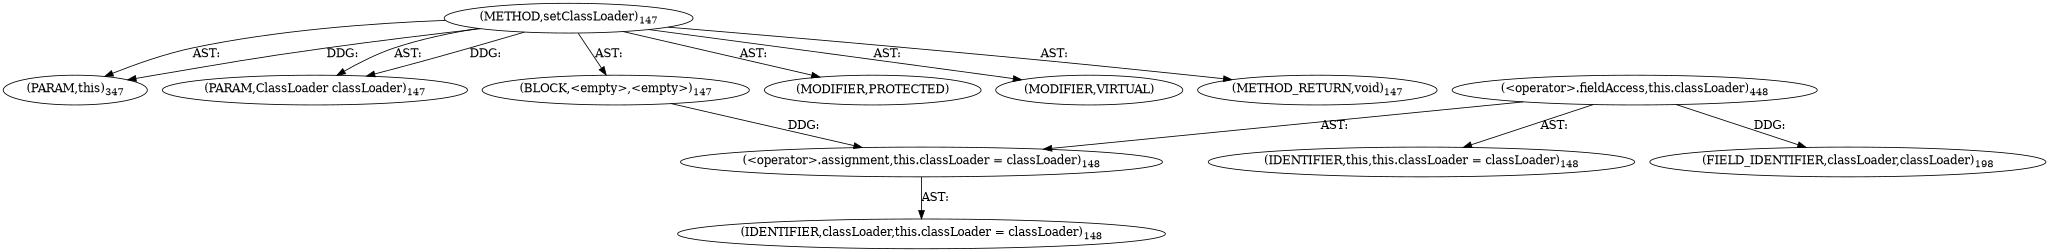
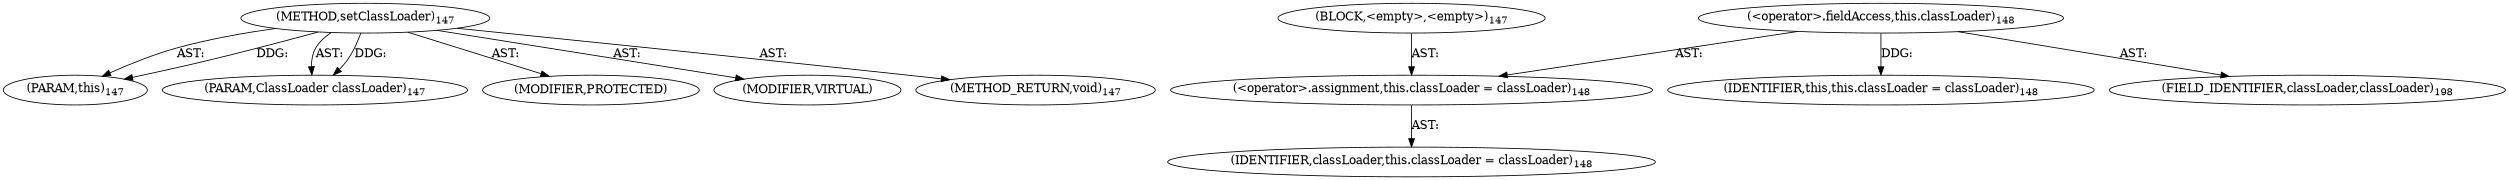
(590, 51) -> none
(115, 89) -> (115, 89)
(1759, 89) -> (2005, 17)
(805, 126) -> (1427, 54)
(1556, 126) -> (1899, 54)
(1771, 126) -> (2135, 54)
